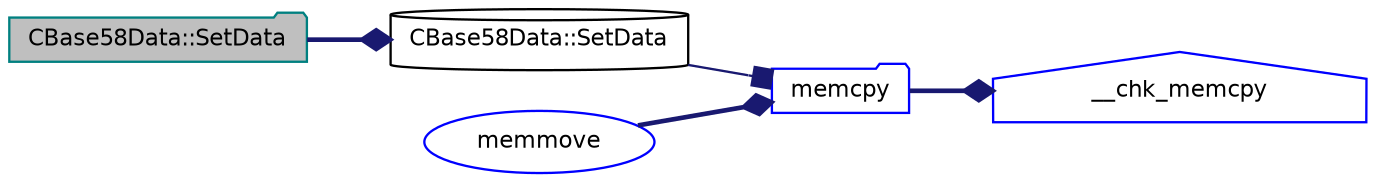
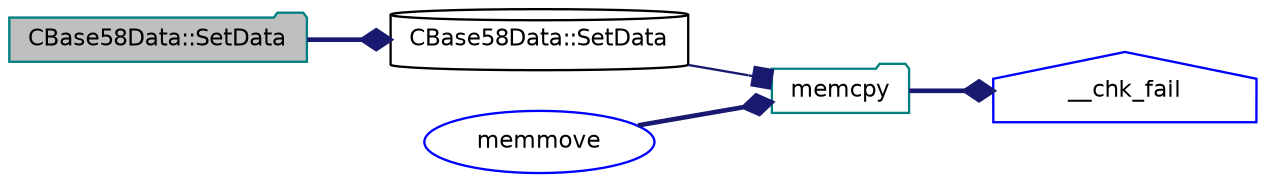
(840, 91) -> (840, 91)
(1180, 91) -> (1125, 91)
